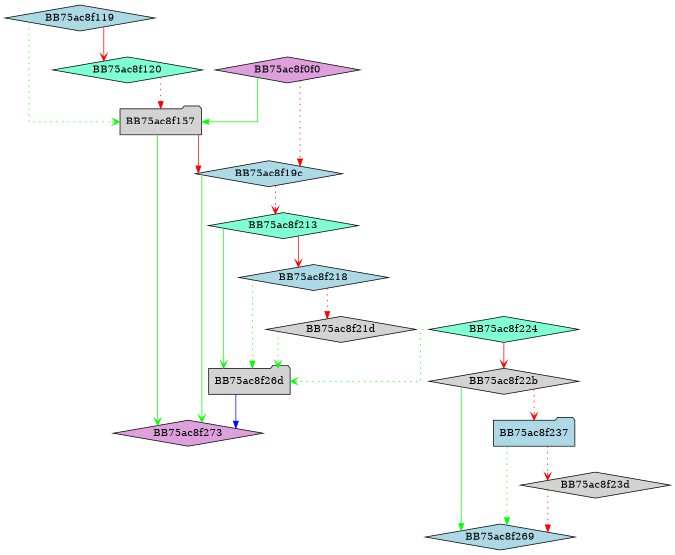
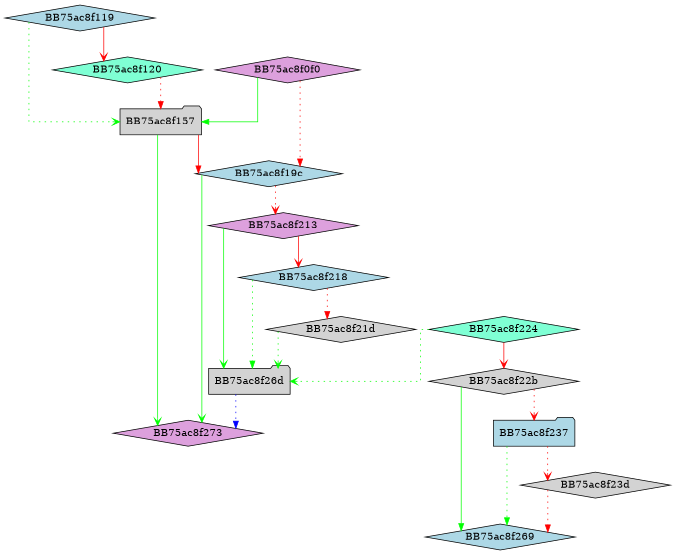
(283, 226) -> (283, 226)
(236, 408) -> (236, 408)
